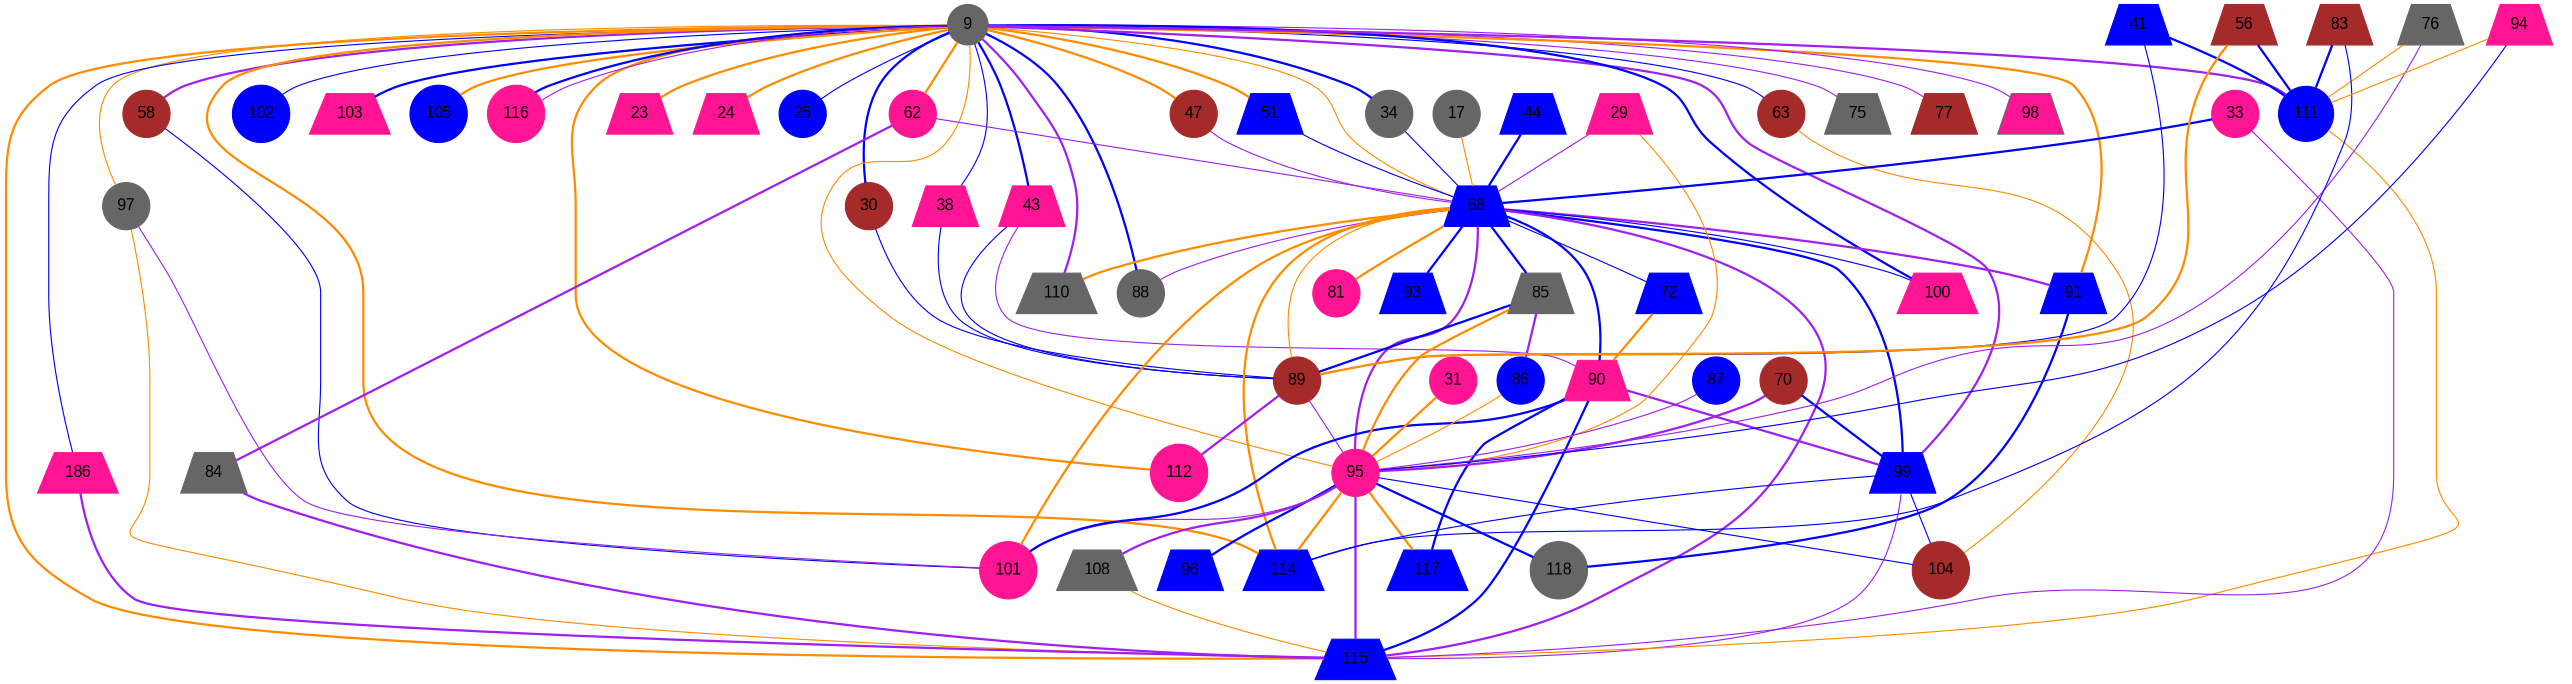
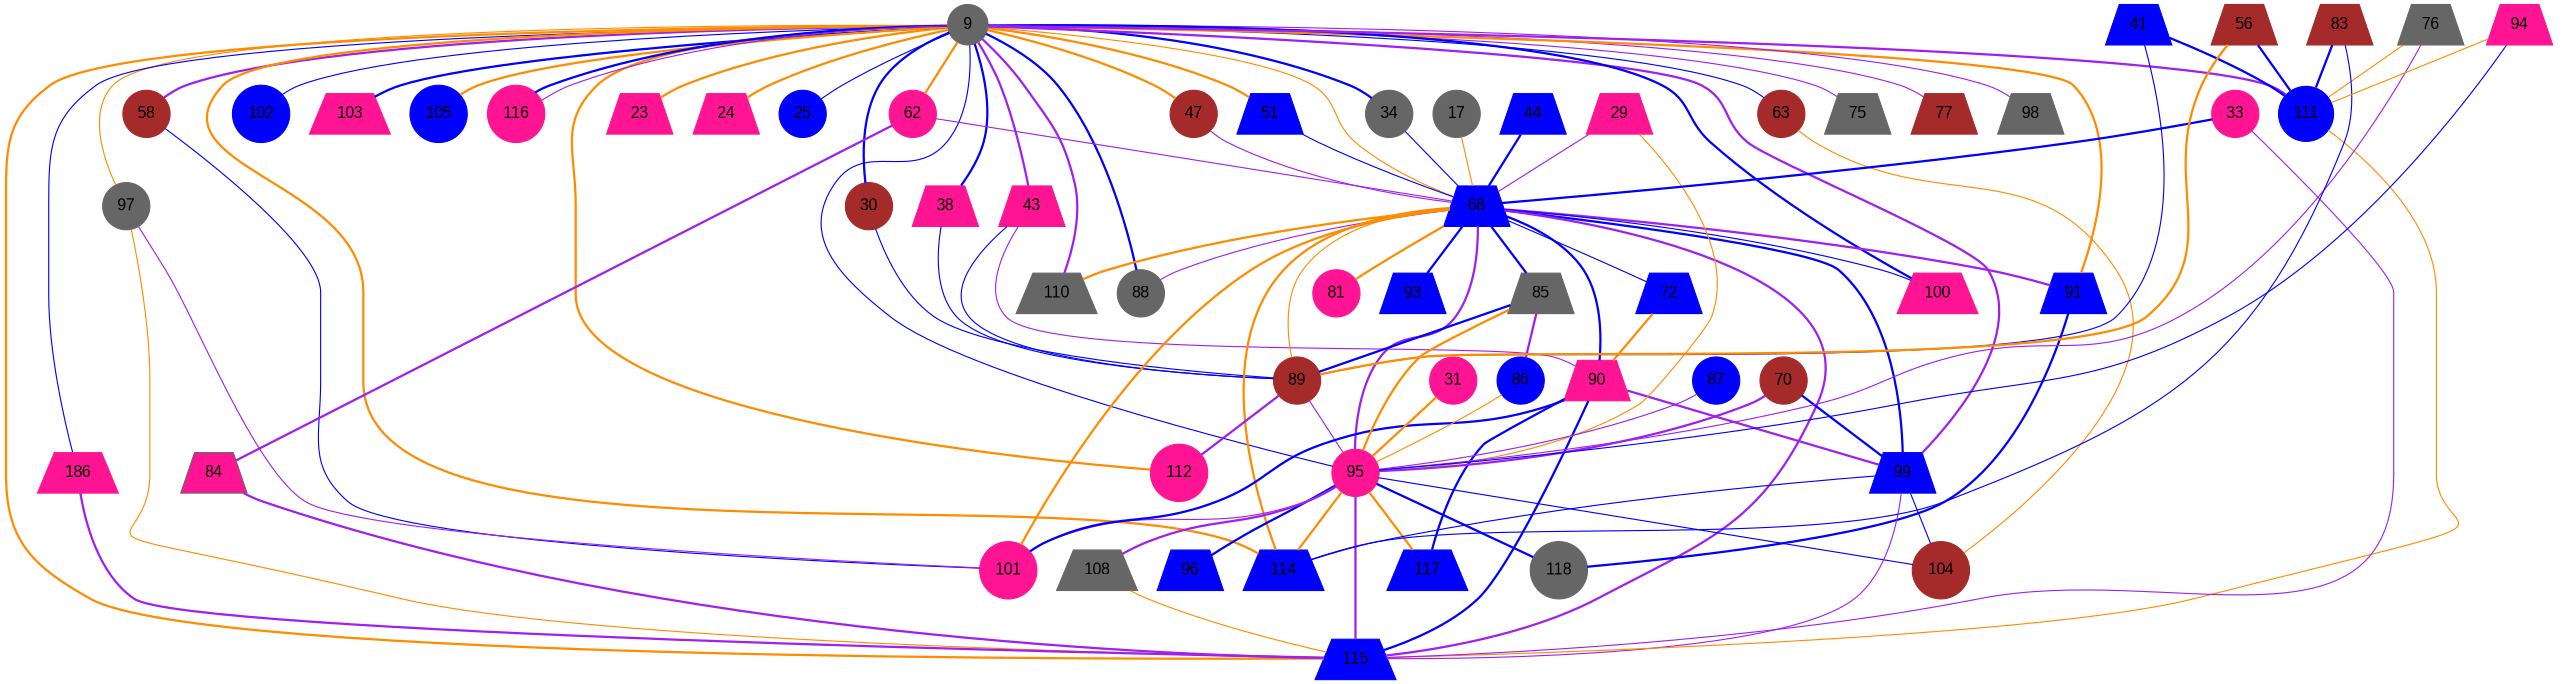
(1010, 112) -> (1010, 112)
(2031, 114) -> (2031, 114)
(987, 117) -> (987, 117)
(924, 337) -> (924, 337)
(214, 473) -> (214, 473)
